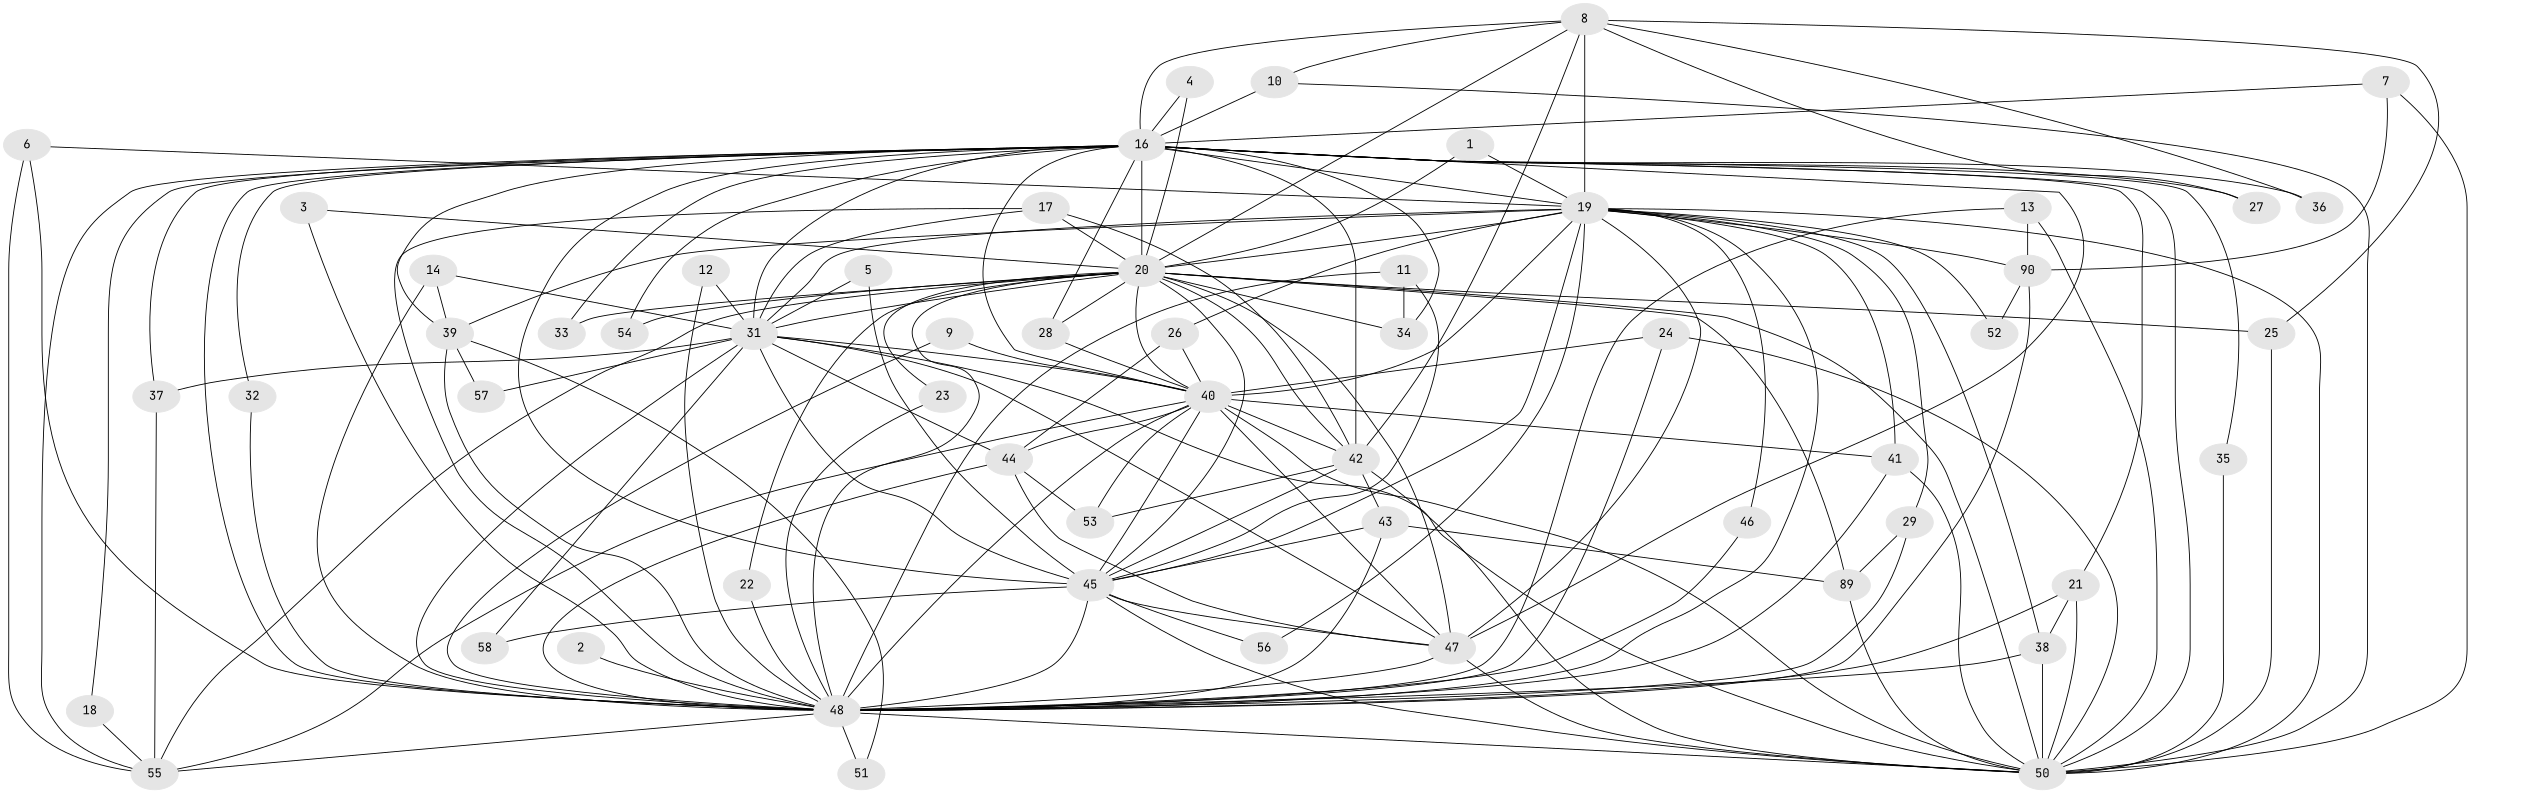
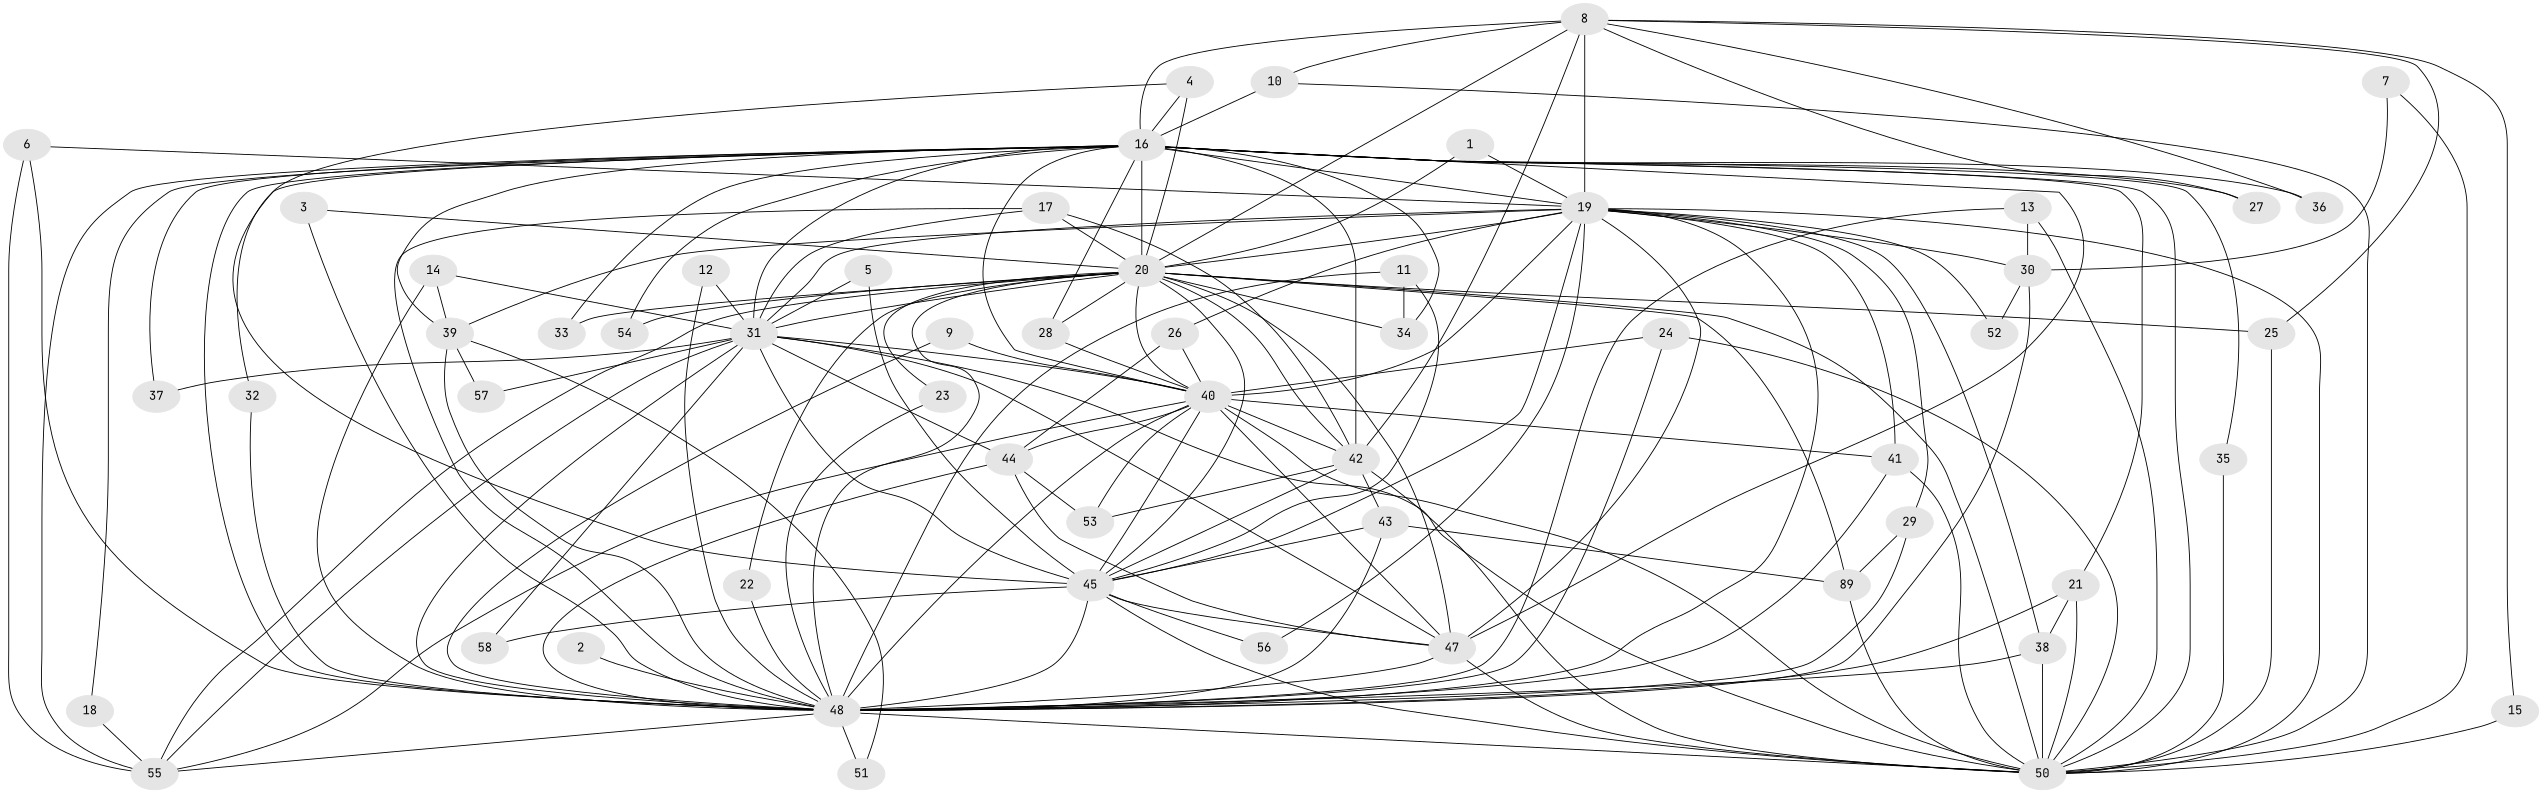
(1764, 113) -> none
(2028, 271) -> (2028, 271)
(528, 334) -> (255, 336)
(1747, 522) -> none
(156, 577) -> (431, 524)
none -> (2515, 711)
